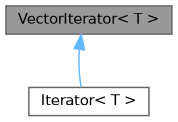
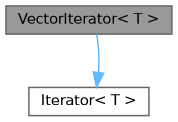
(79, 68) -> (99, 53)
